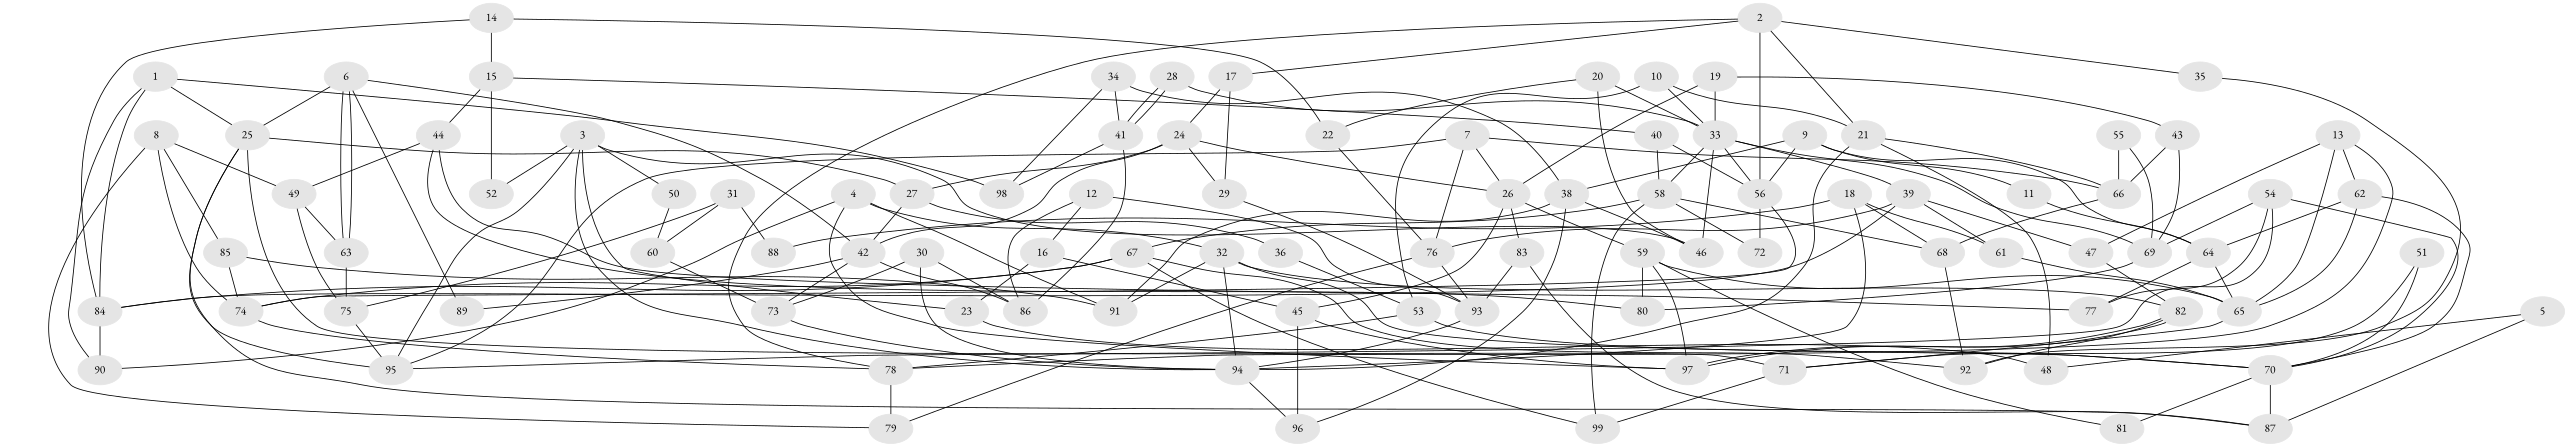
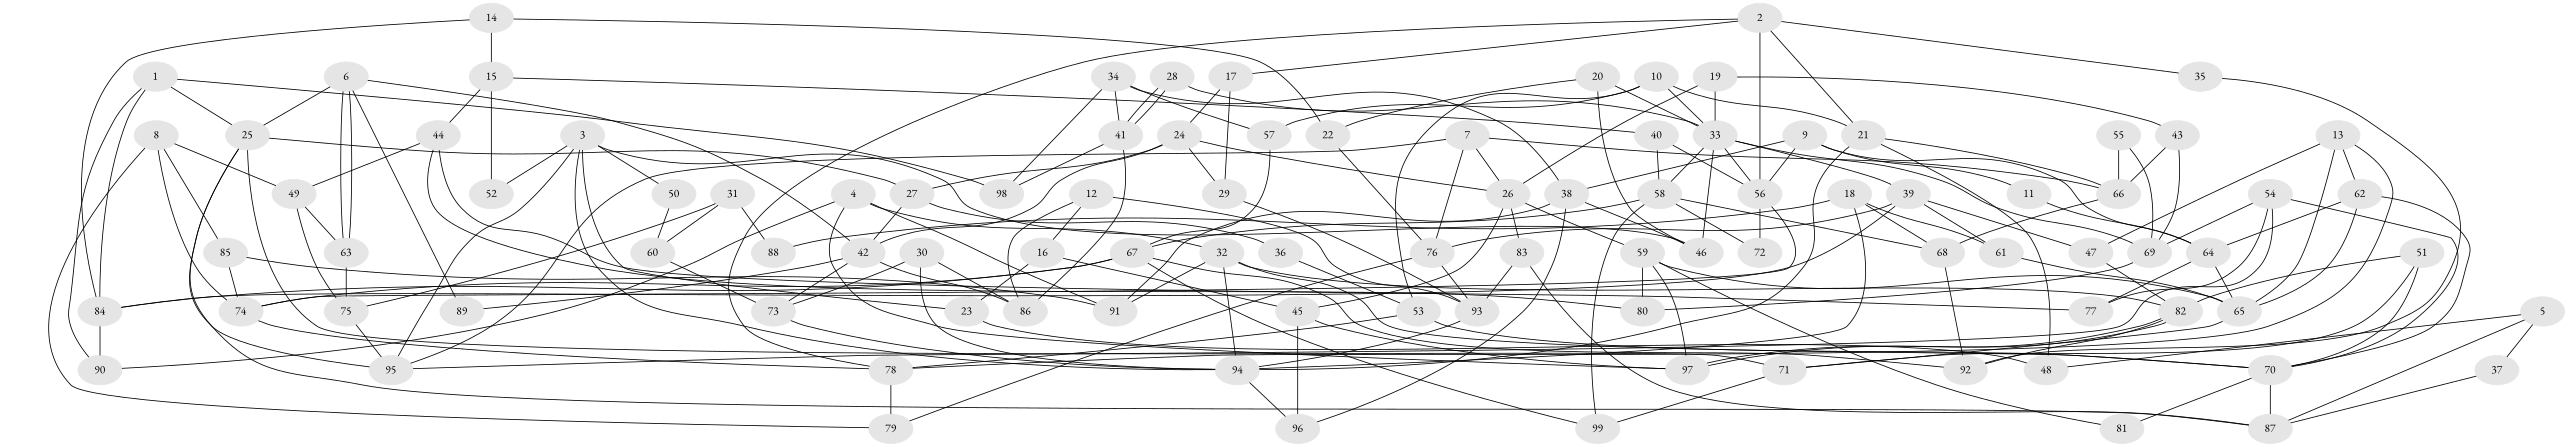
none -> (1269, 135)
none -> (2298, 274)
none -> (2497, 370)
